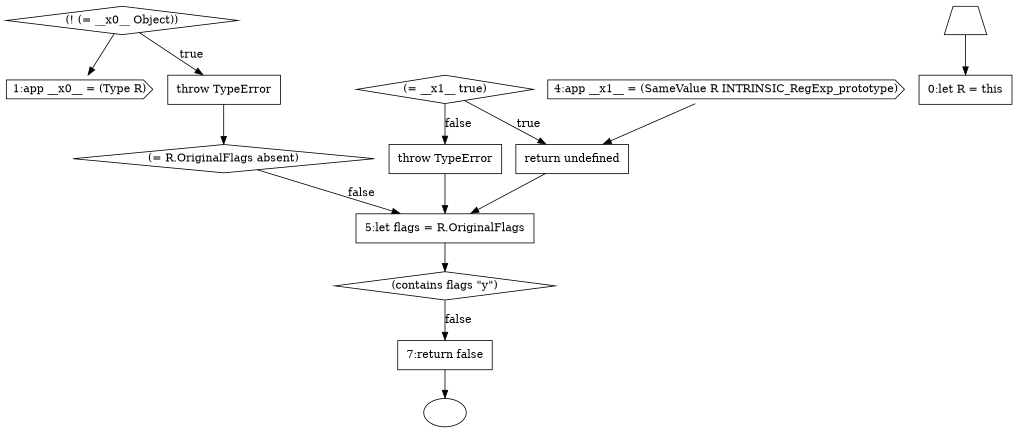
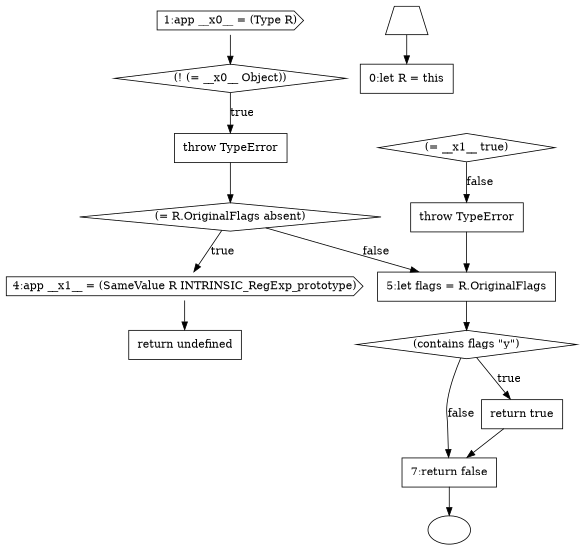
(103, 51) -> (230, 45)
(502, 120) -> none
(512, 191) -> none
none -> (210, 248)
none -> (522, 414)
